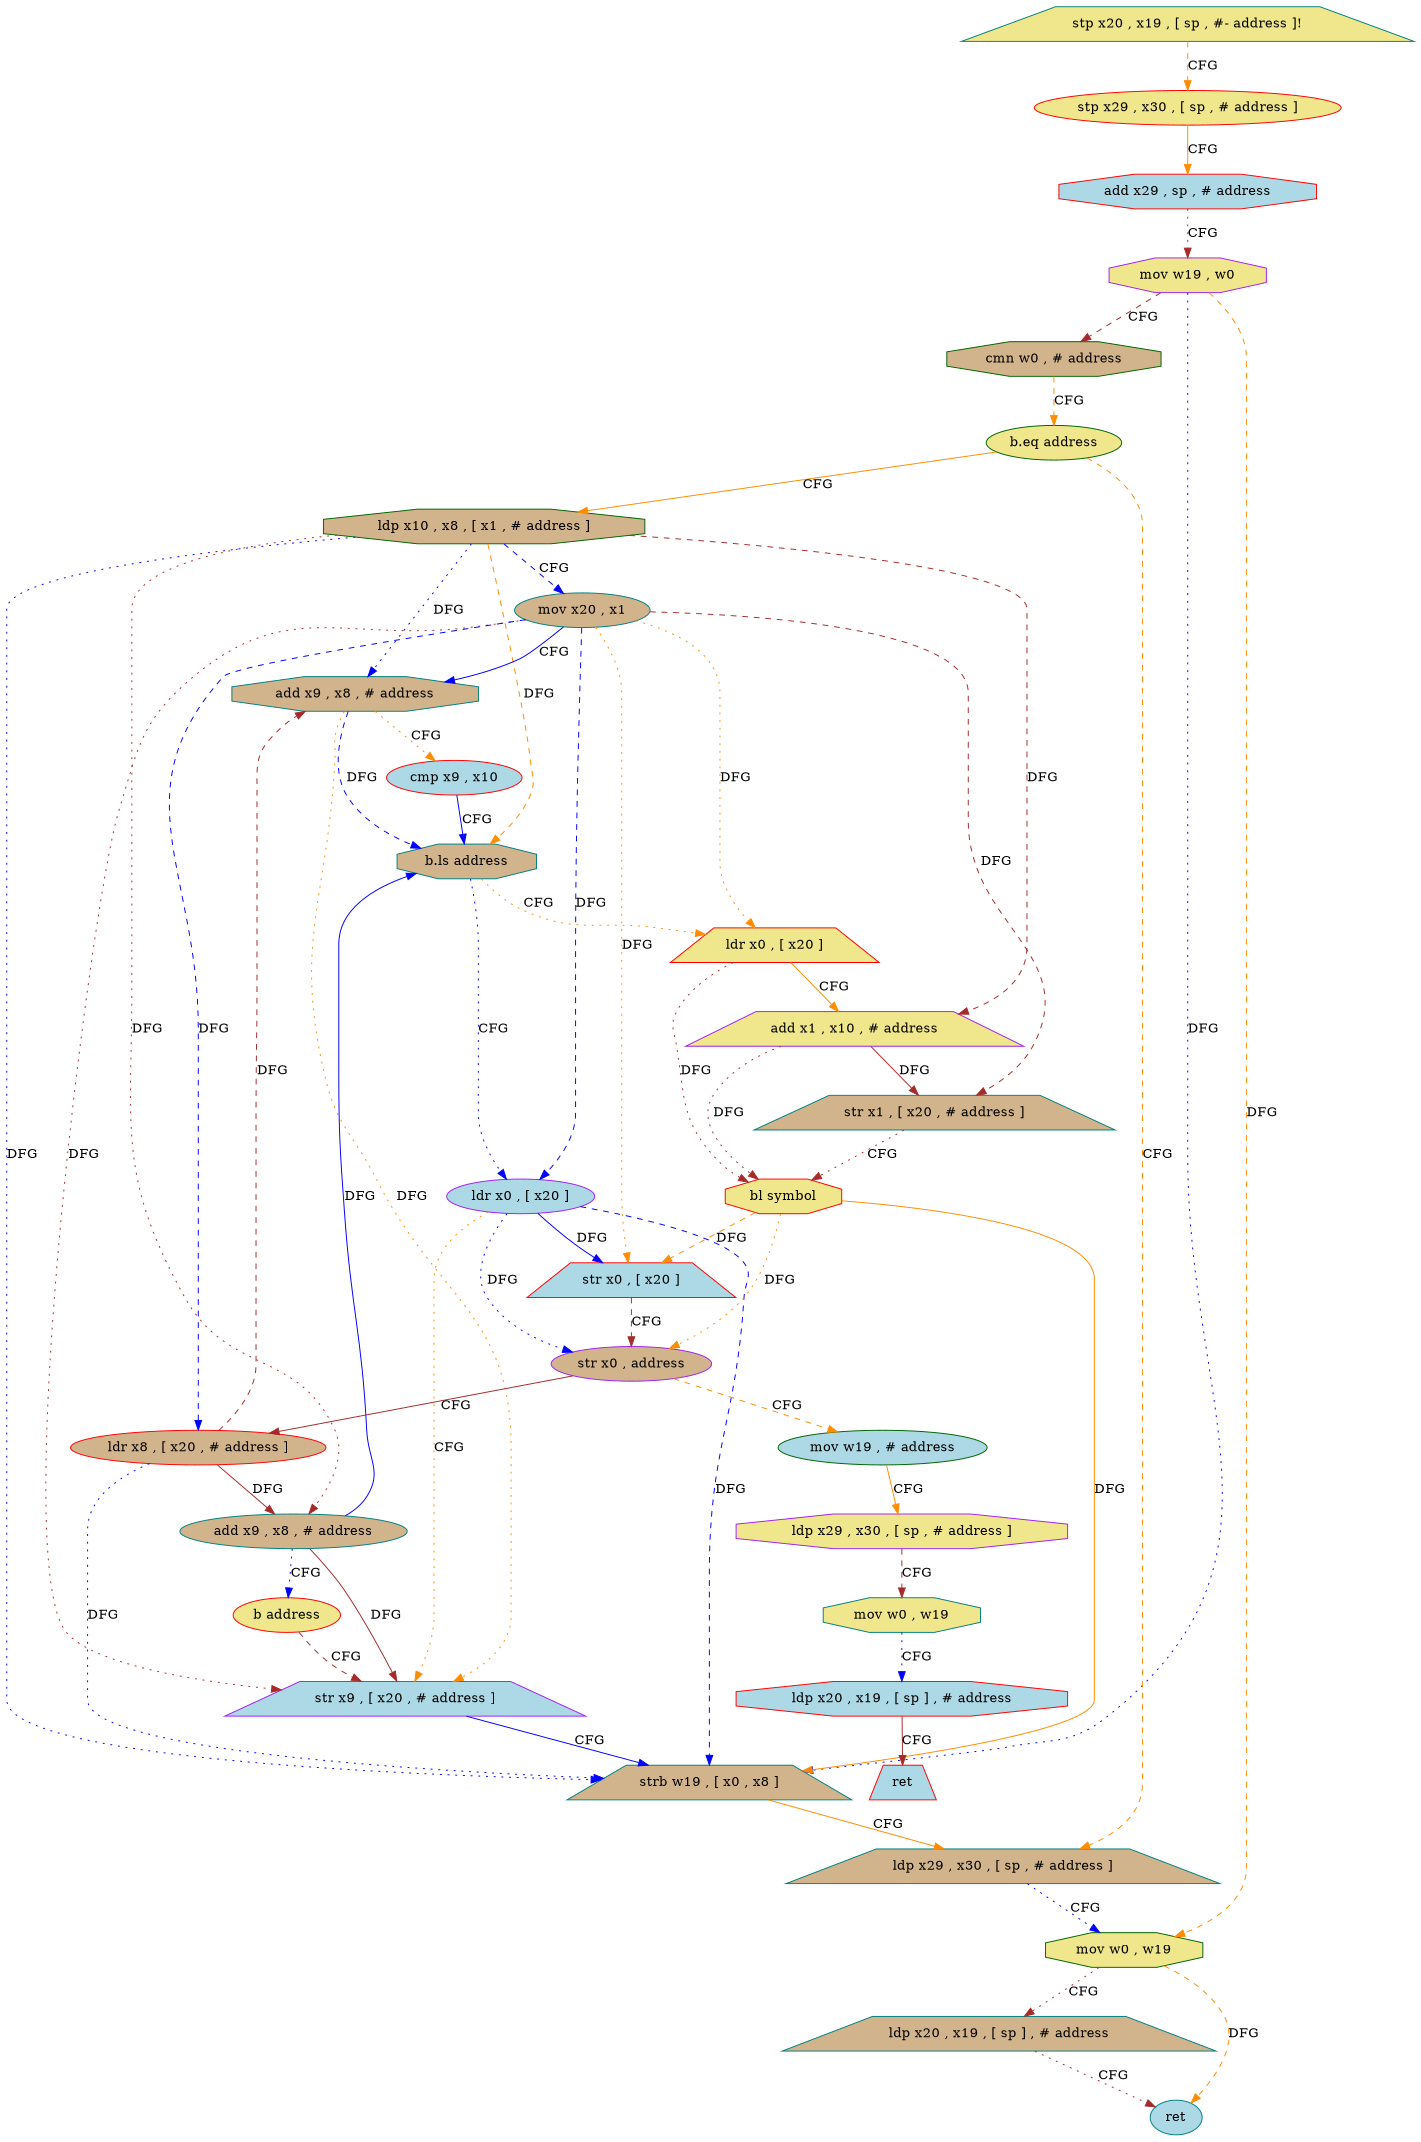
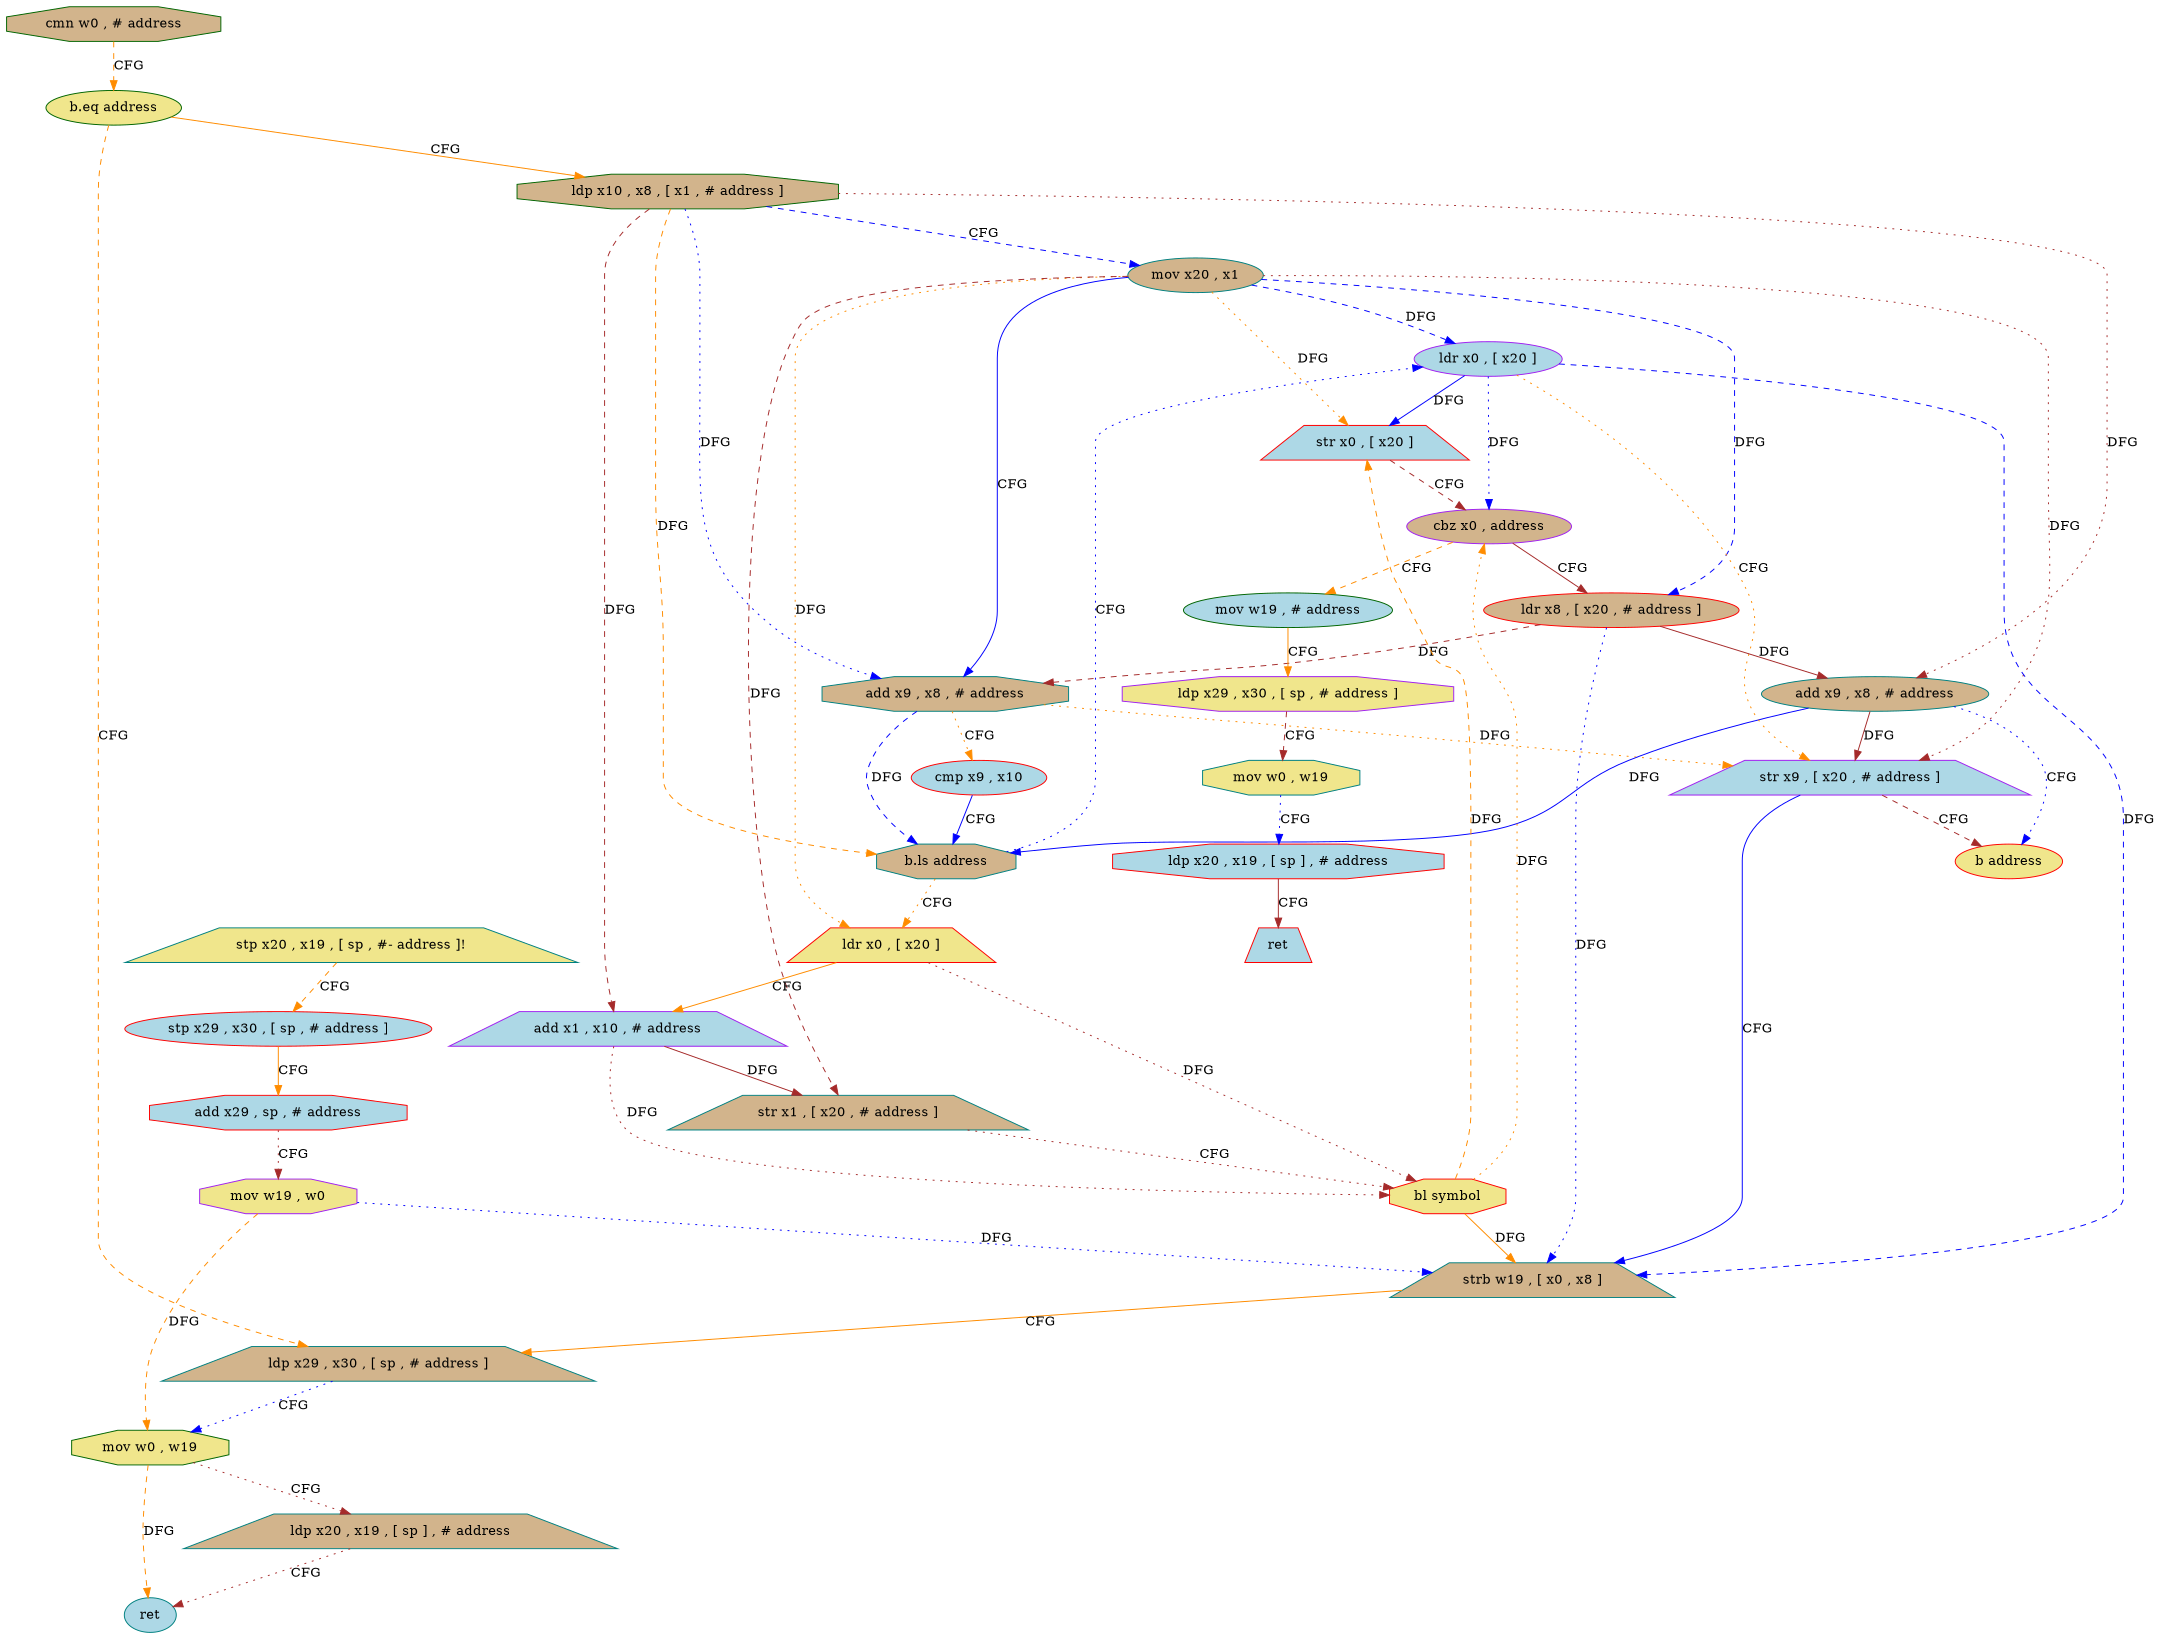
(1188, 108) -> (278, 1029)
(1125, 315) -> none
(855, 1029) -> (618, 1029)
(7, 1273) -> none
(631, 1364) -> (1489, 526)
(323, 1658) -> (1927, 819)
